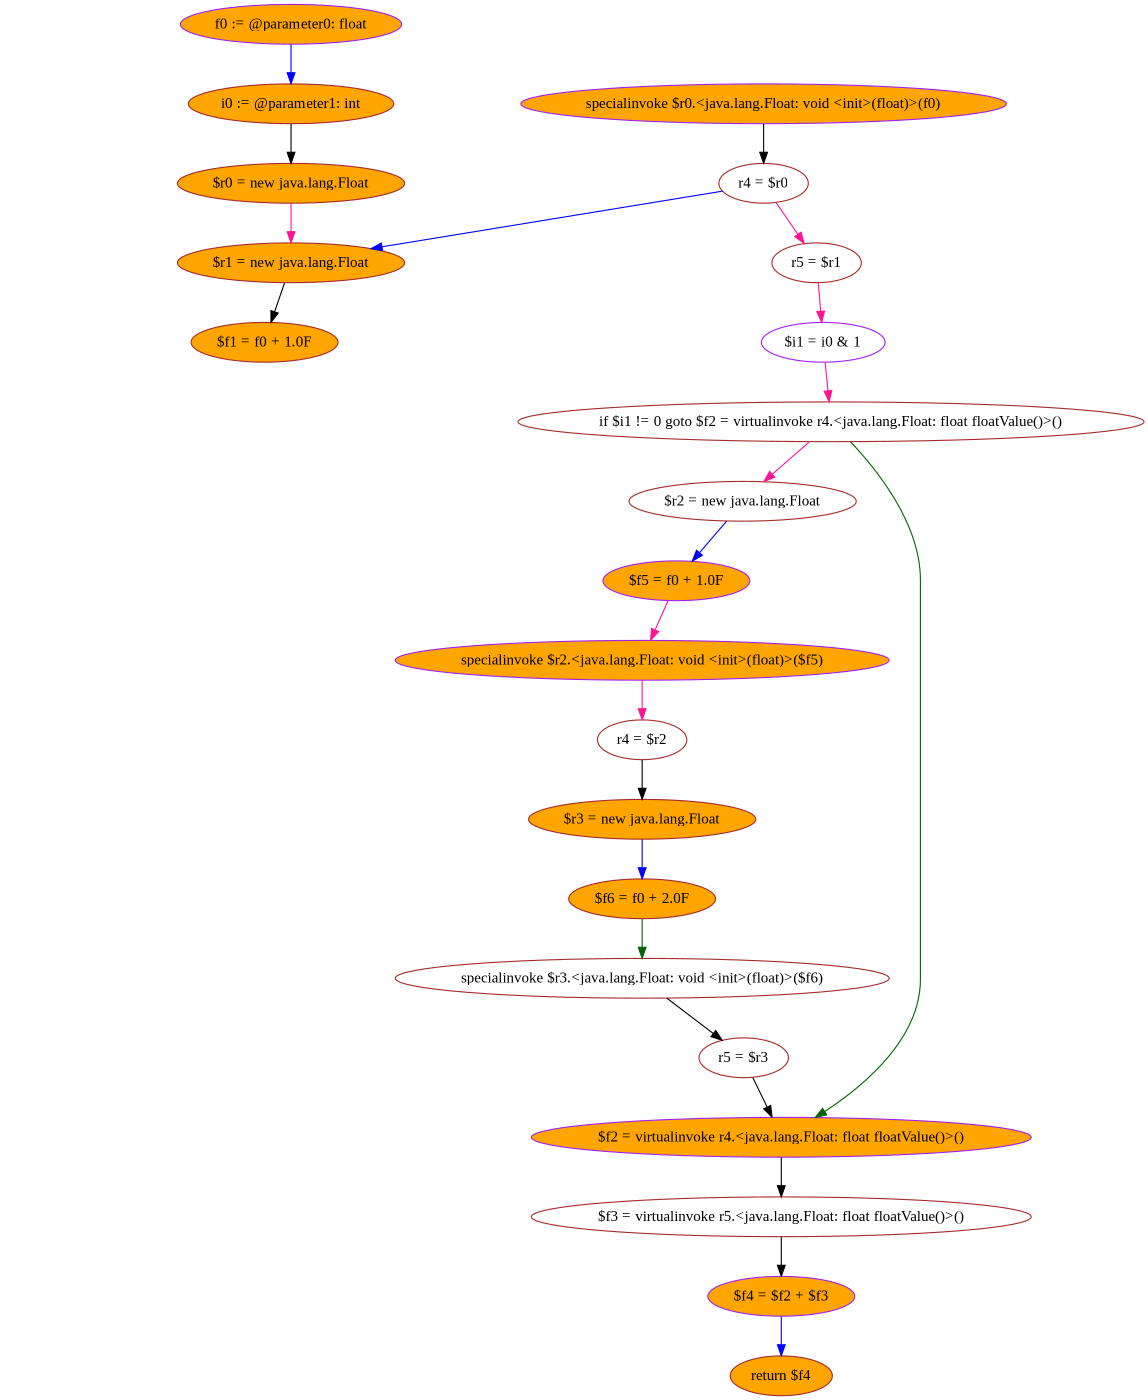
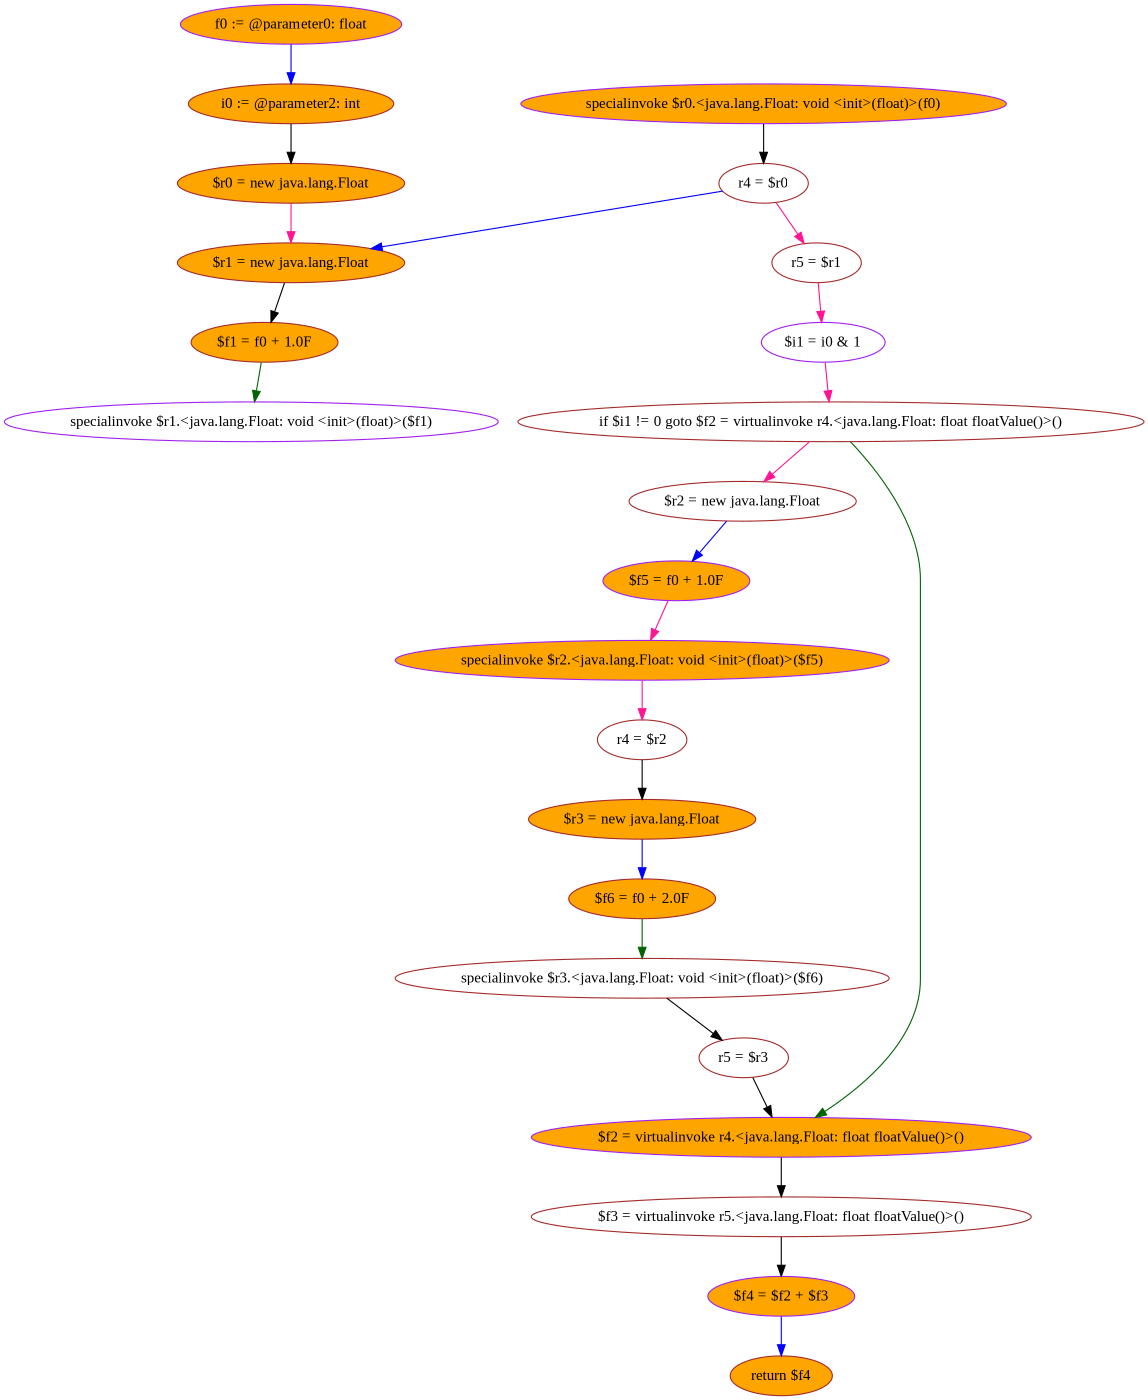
(291, 104) -> (291, 104)
none -> (251, 422)
